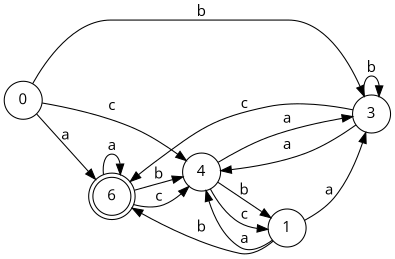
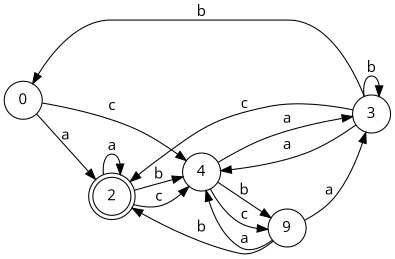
(198, 20) -> (209, 20)
(112, 196) -> (112, 196)
(287, 228) -> (287, 228)
